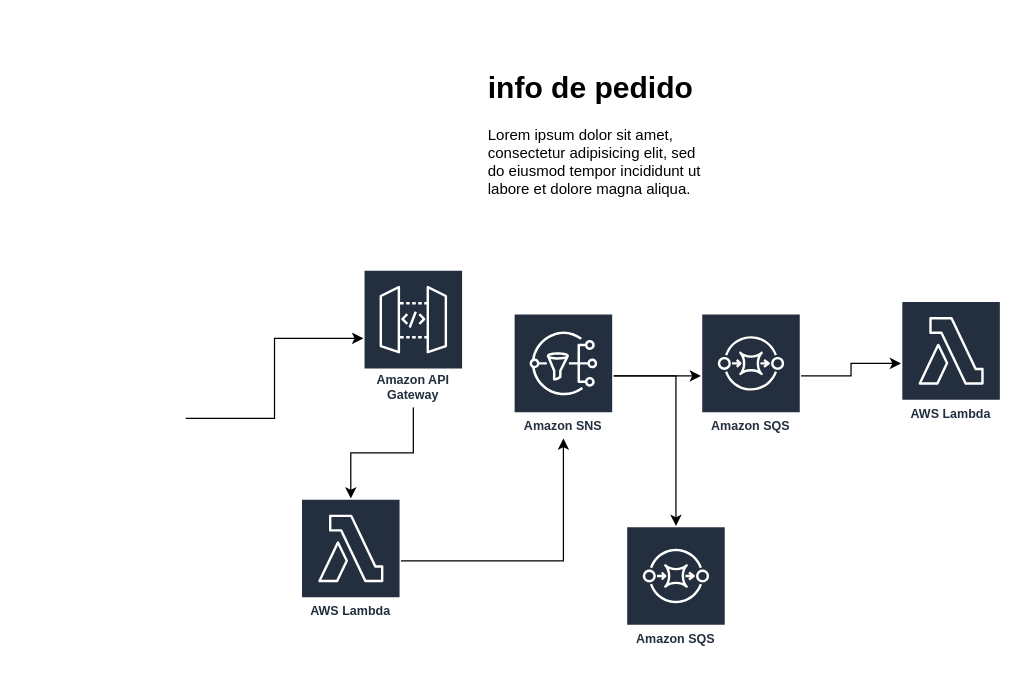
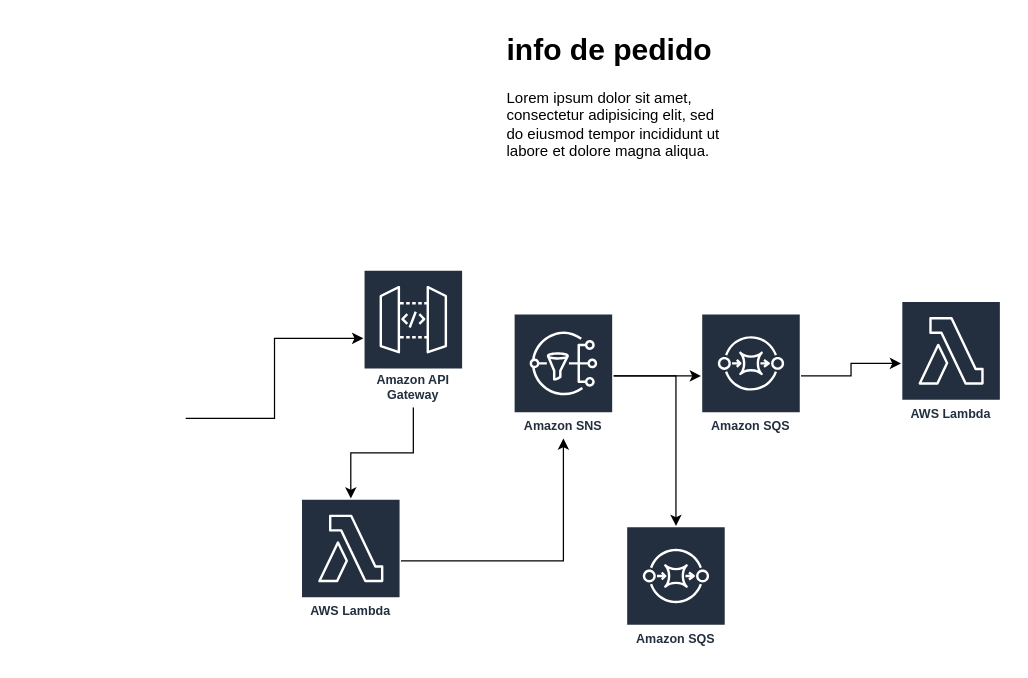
(601, 138) -> (619, 101)
